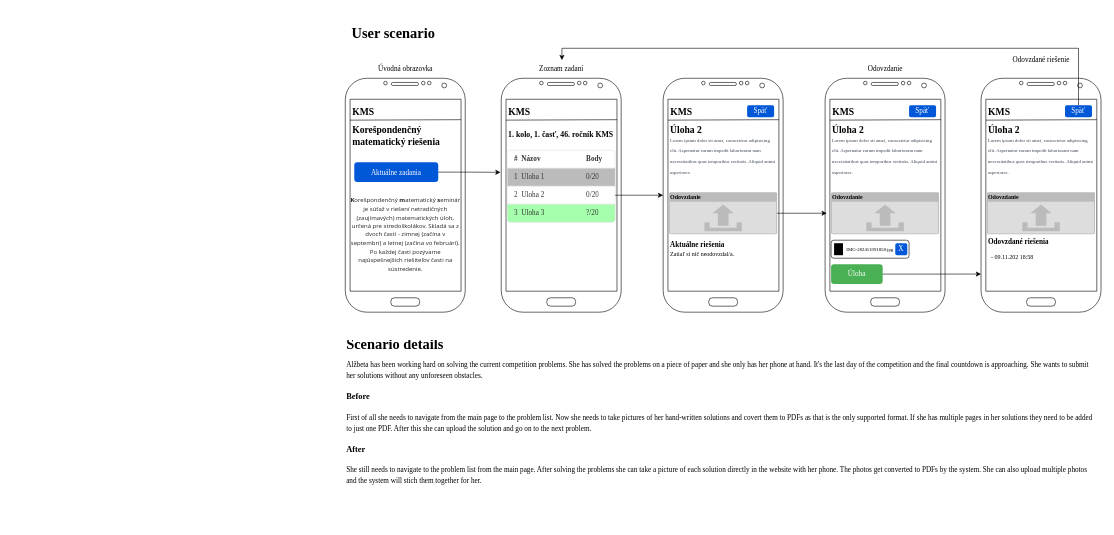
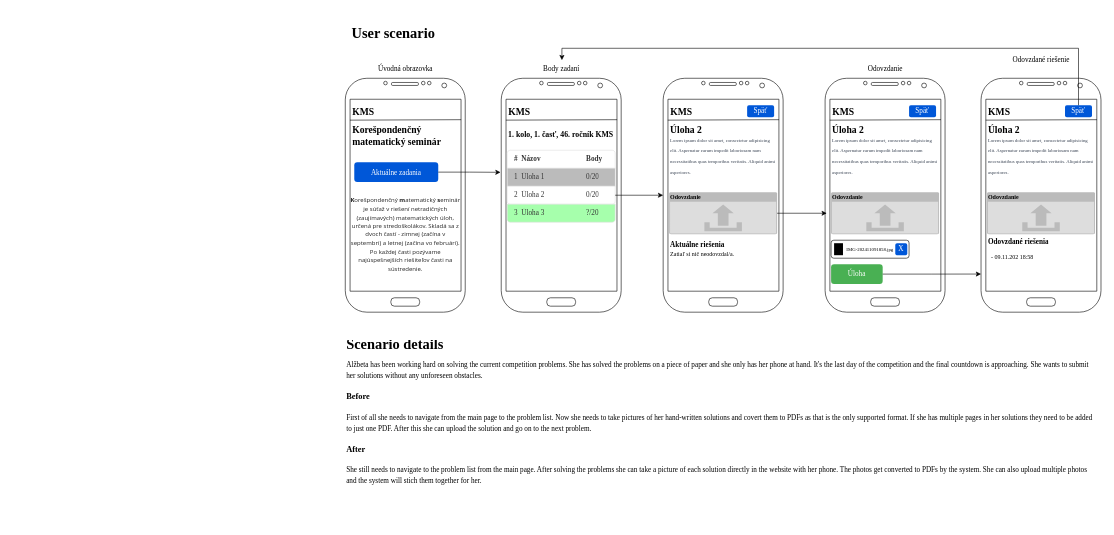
(562, 69) -> (562, 69)
(406, 133) -> (406, 133)
